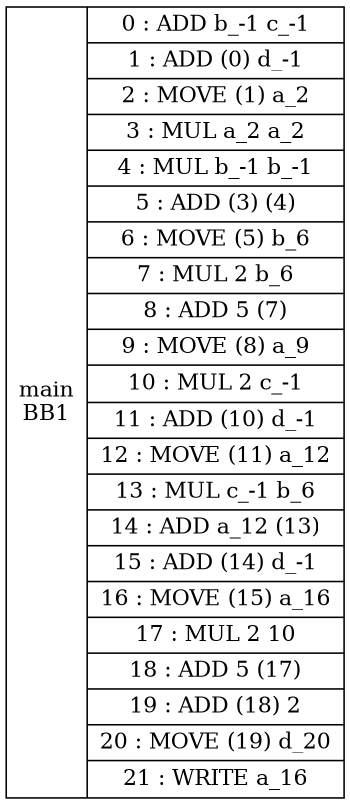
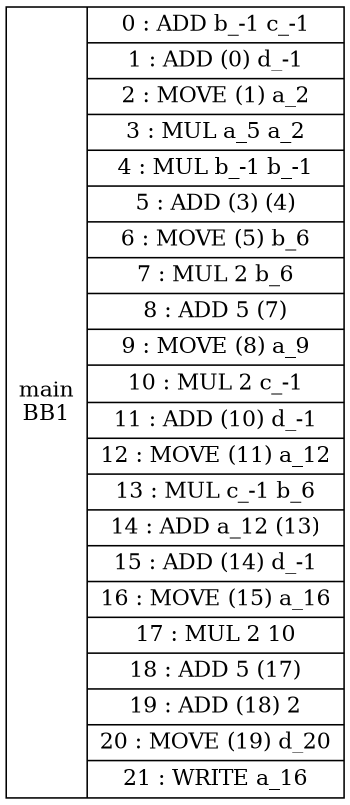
(216, 132) -> (216, 132)
